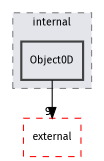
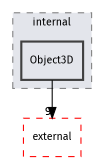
(52, 61) -> (52, 61)
